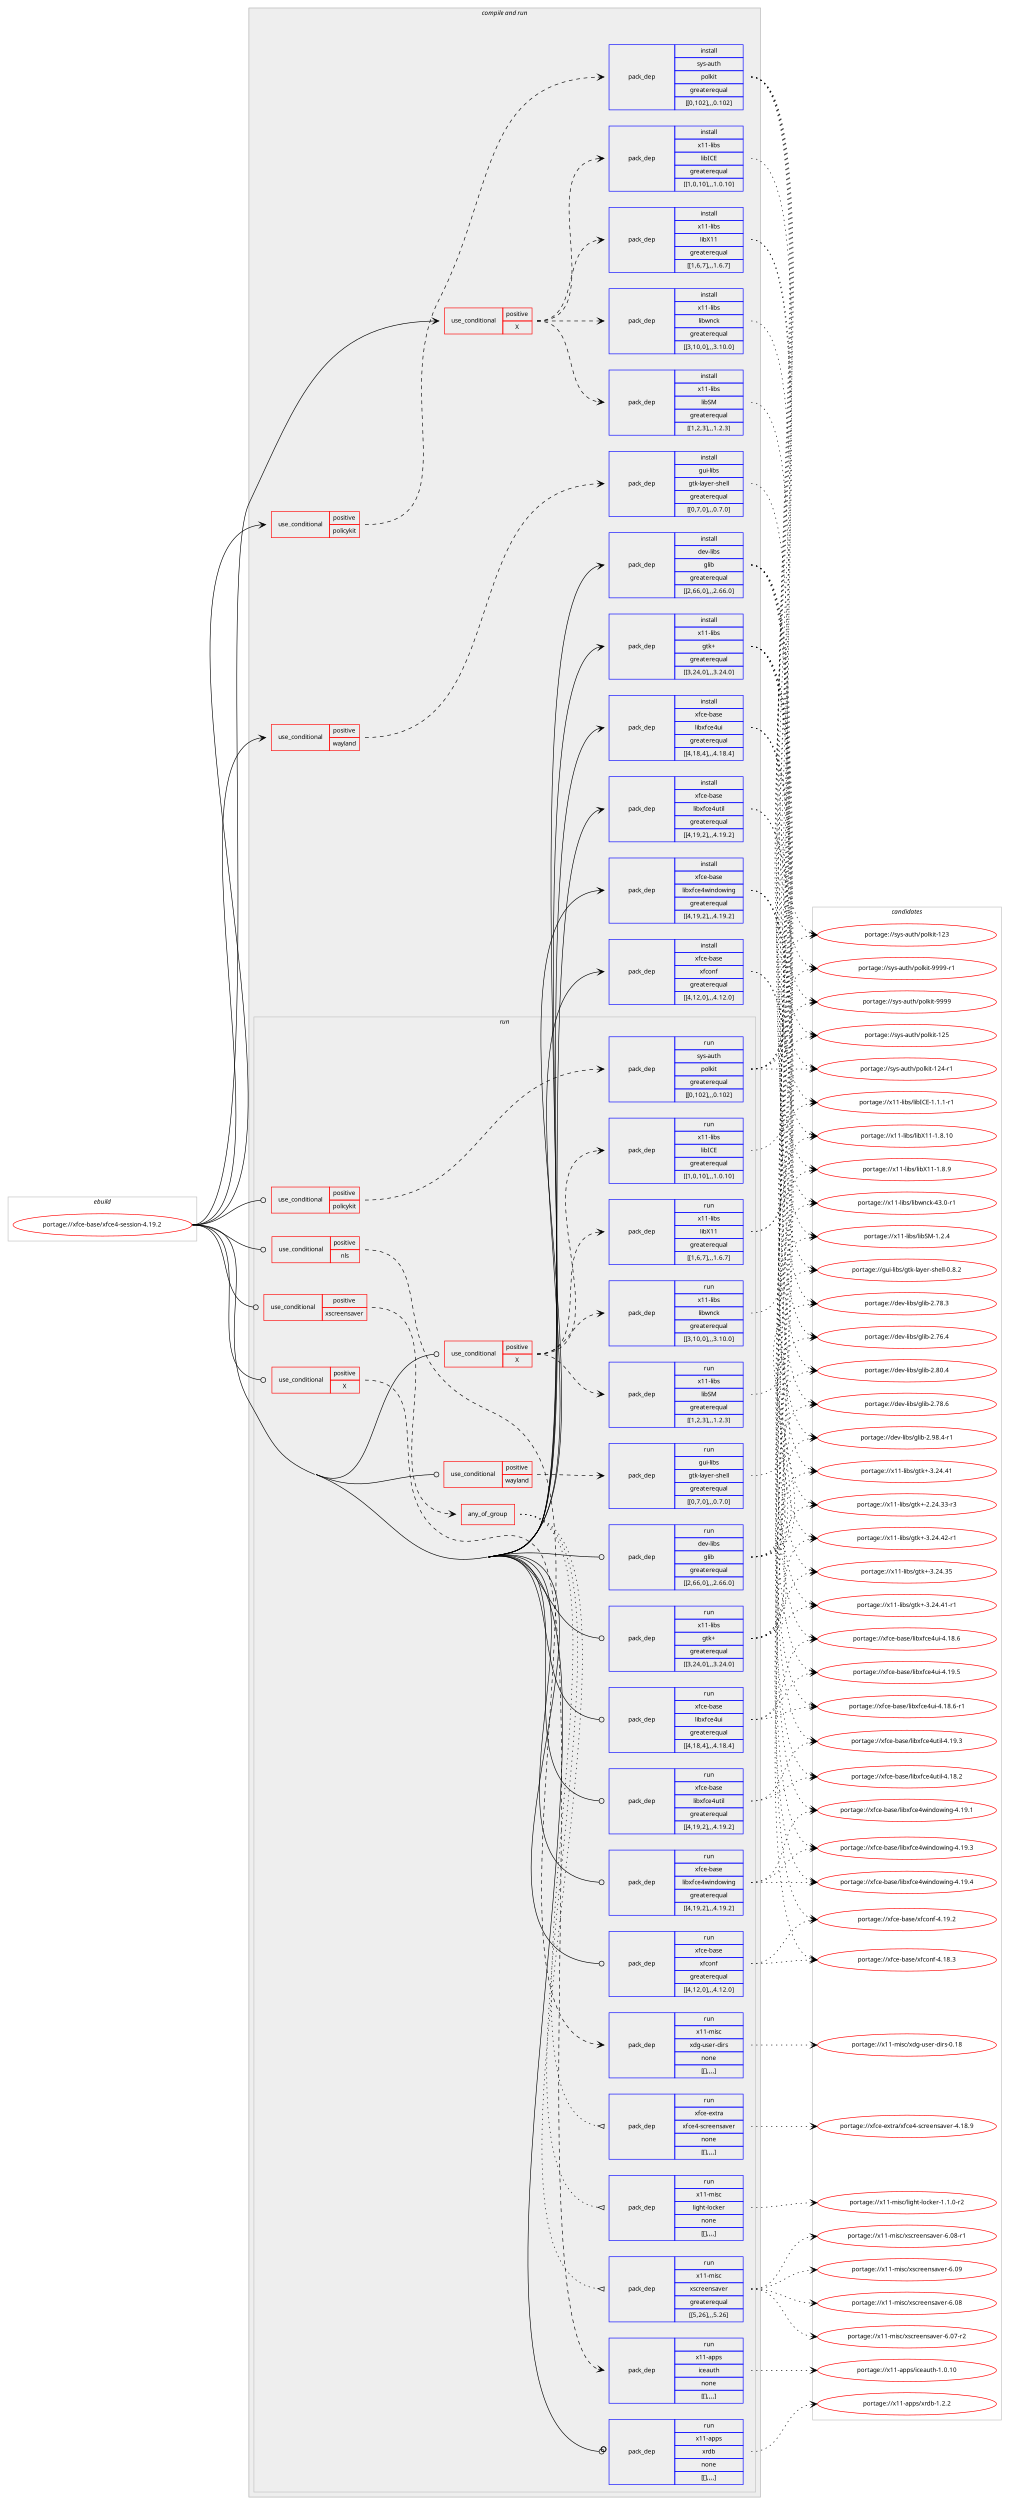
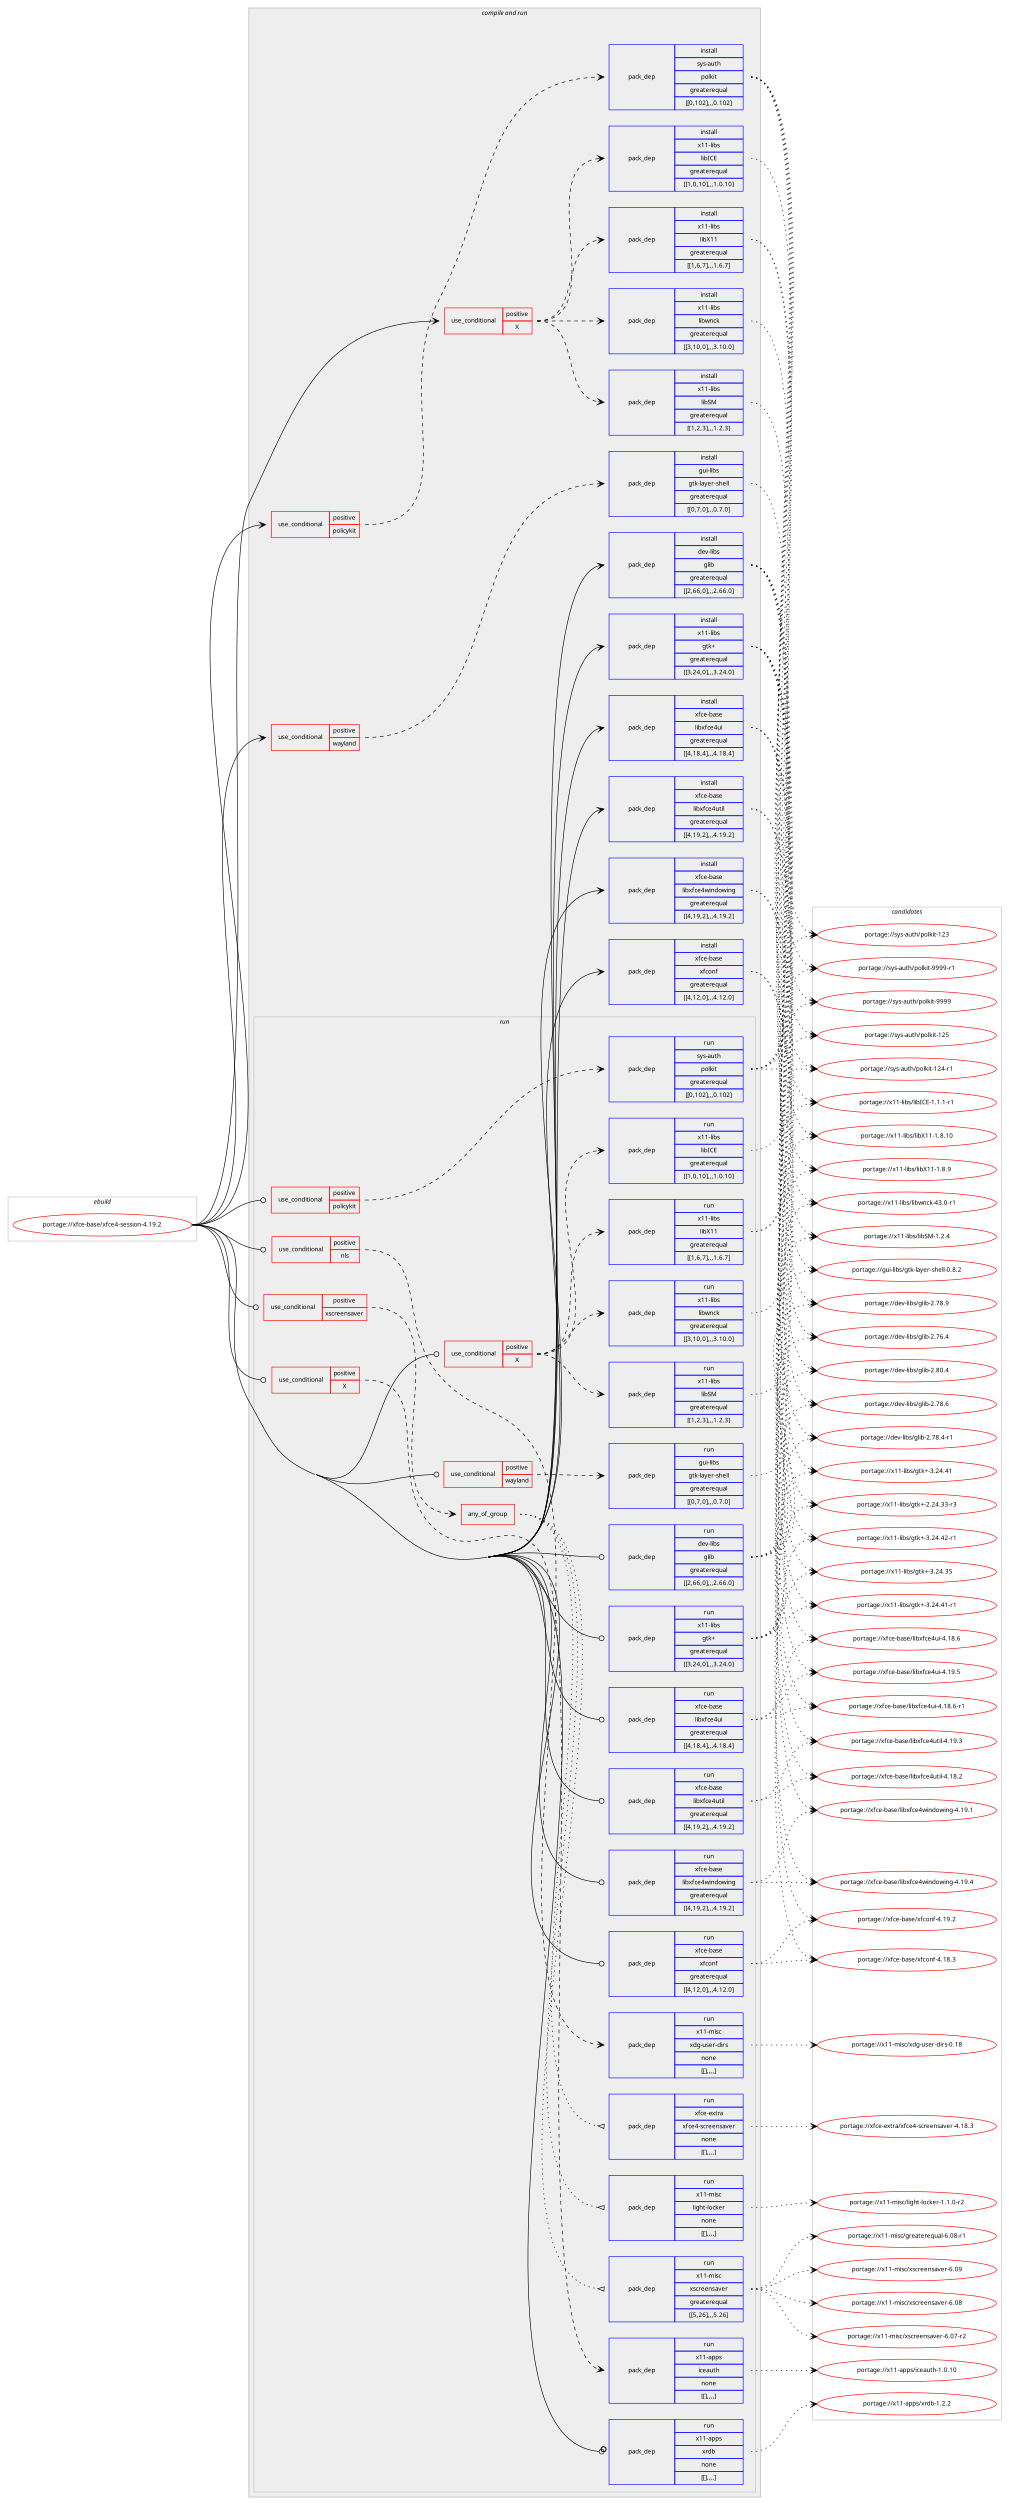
(907, 1304) -> (907, 1304)
(907, 1438) -> (907, 1438)
(907, 1848) -> none
(907, 2126) -> (907, 2126)
(907, 2236) -> (907, 2236)
